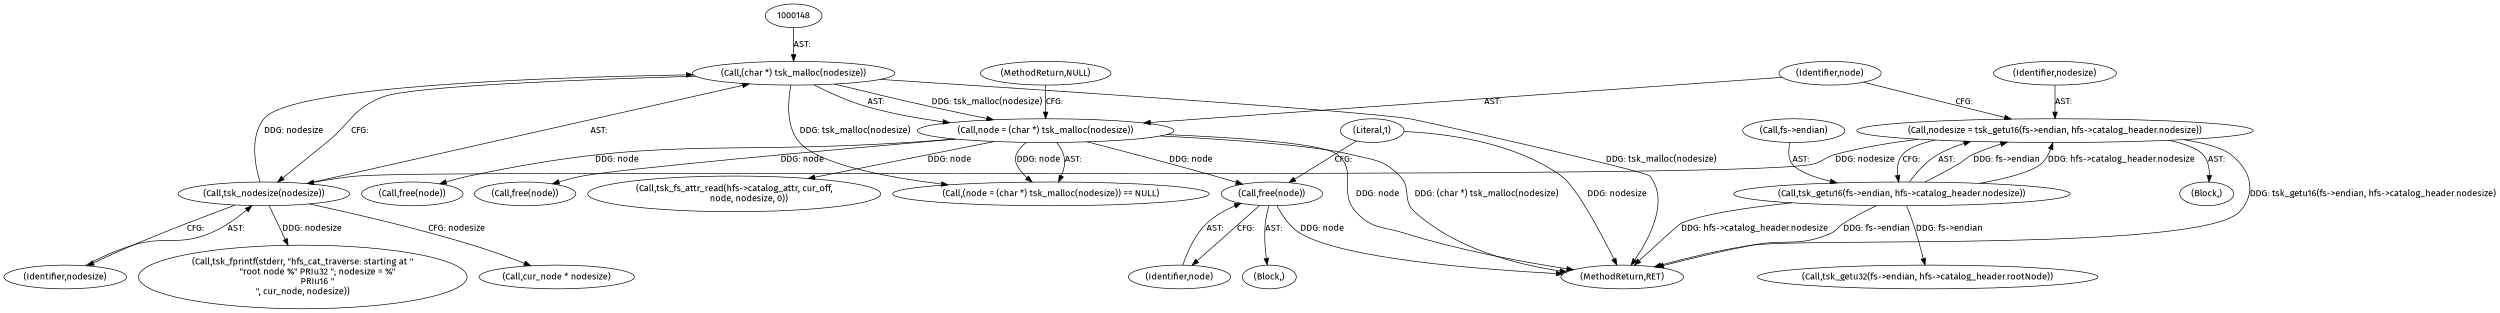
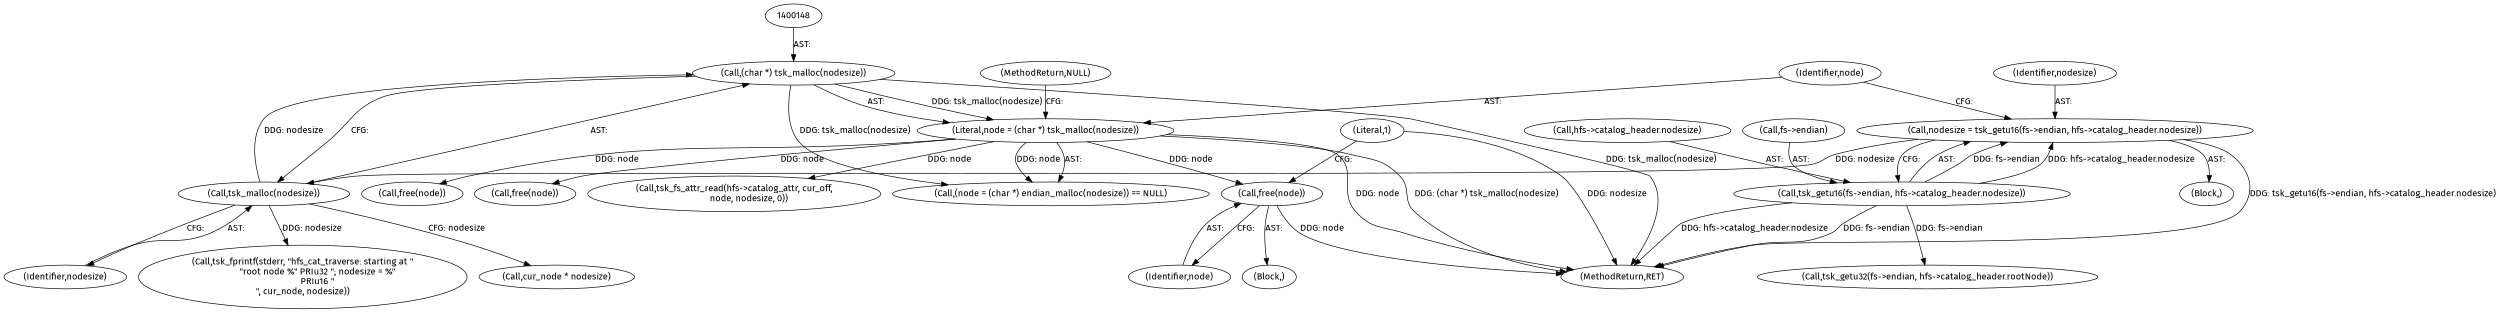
(794, 16) -> (794, 16)
(1046, 131) -> (1046, 131)
none -> (1628, 131)
(264, 194) -> (264, 194)
(1051, 194) -> (1051, 194)
